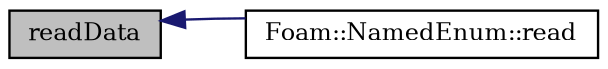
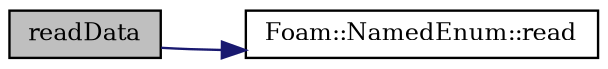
(215, 19) -> (191, 49)
